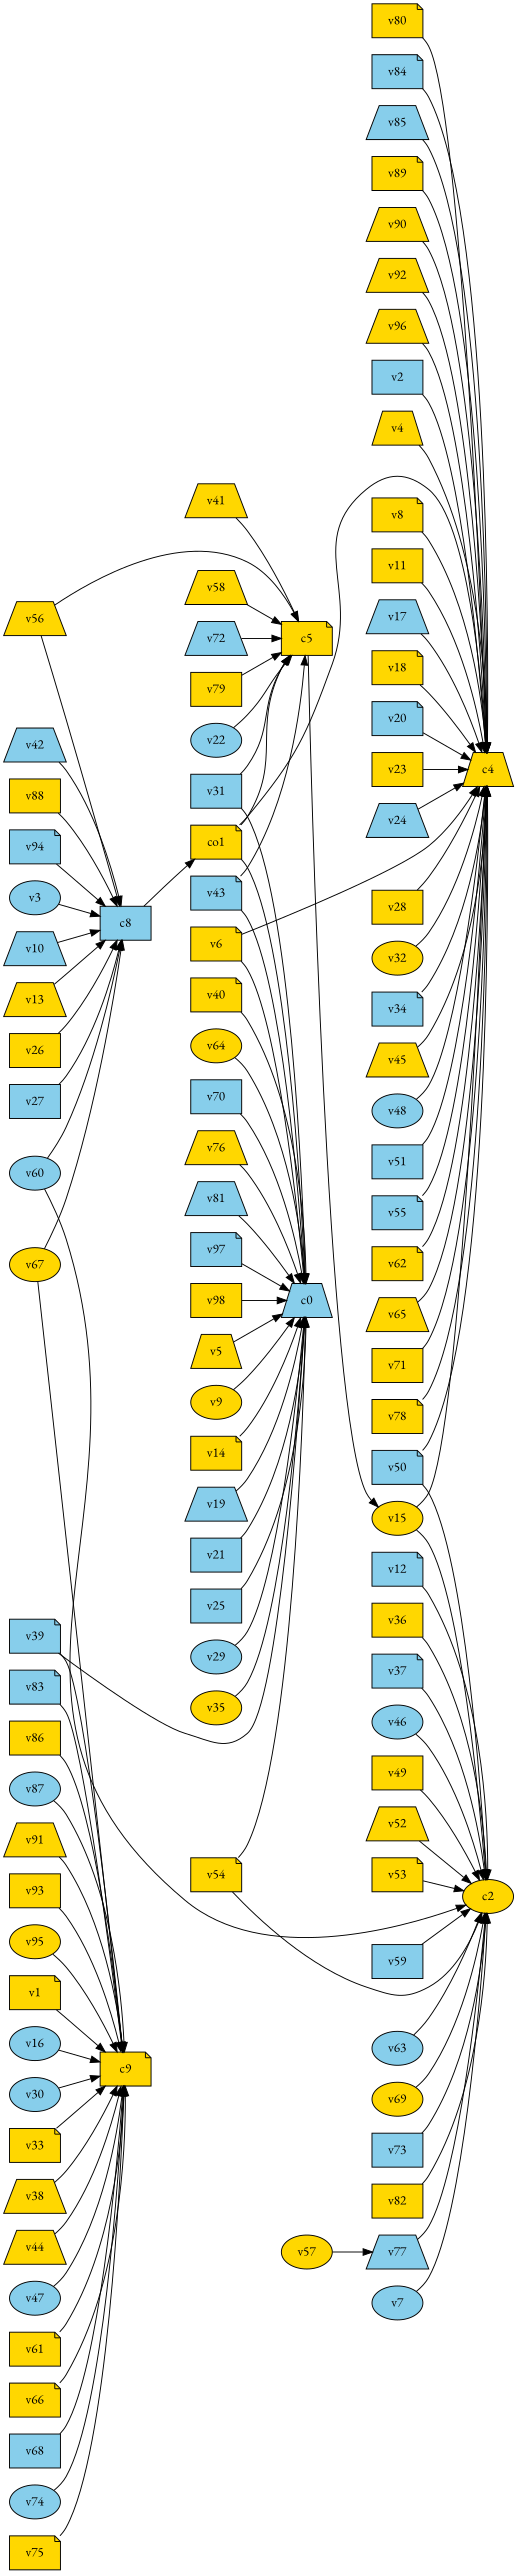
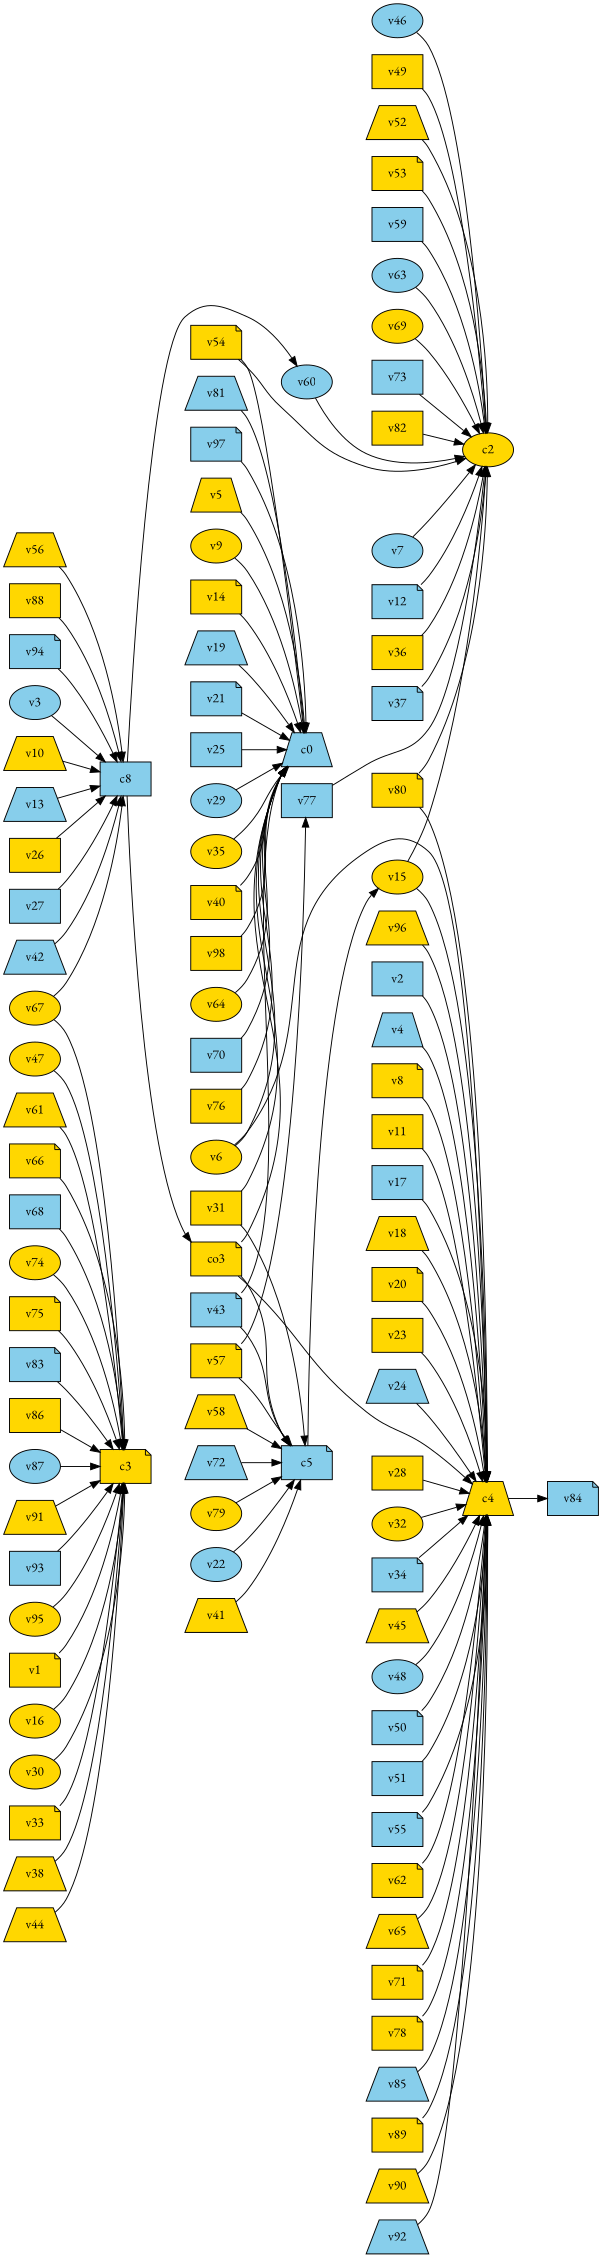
(397, 275) -> (397, 2237)
(474, 329) -> (523, 1499)
(397, 428) -> (397, 1030)
(181, 553) -> (264, 1407)
(397, 617) -> (397, 1183)
(307, 638) -> (307, 1463)
(397, 668) -> (397, 1234)
(216, 689) -> (216, 1514)
(397, 719) -> (397, 1284)
(216, 791) -> (216, 1208)
(216, 842) -> (216, 1259)
(216, 944) -> (216, 1157)
(35, 949) -> (35, 754)
(35, 1000) -> (35, 804)
(92, 1057) -> (150, 473)
(216, 1148) -> (216, 1106)
(397, 1366) -> (397, 1982)
(216, 1555) -> (216, 699)
(35, 1636) -> none
(469, 1674) -> (472, 630)
(35, 1891) -> (35, 1568)
(35, 2044) -> (35, 1721)
(126, 2069) -> (126, 1466)
(35, 2095) -> (35, 1772)
(307, 2252) -> (216, 1361)
(397, 2252) -> (307, 801)
(35, 2298) -> (35, 1059)
(35, 2349) -> (35, 1110)
(35, 2502) -> (35, 1263)
